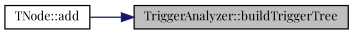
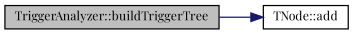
(106, 17) -> (235, 17)
